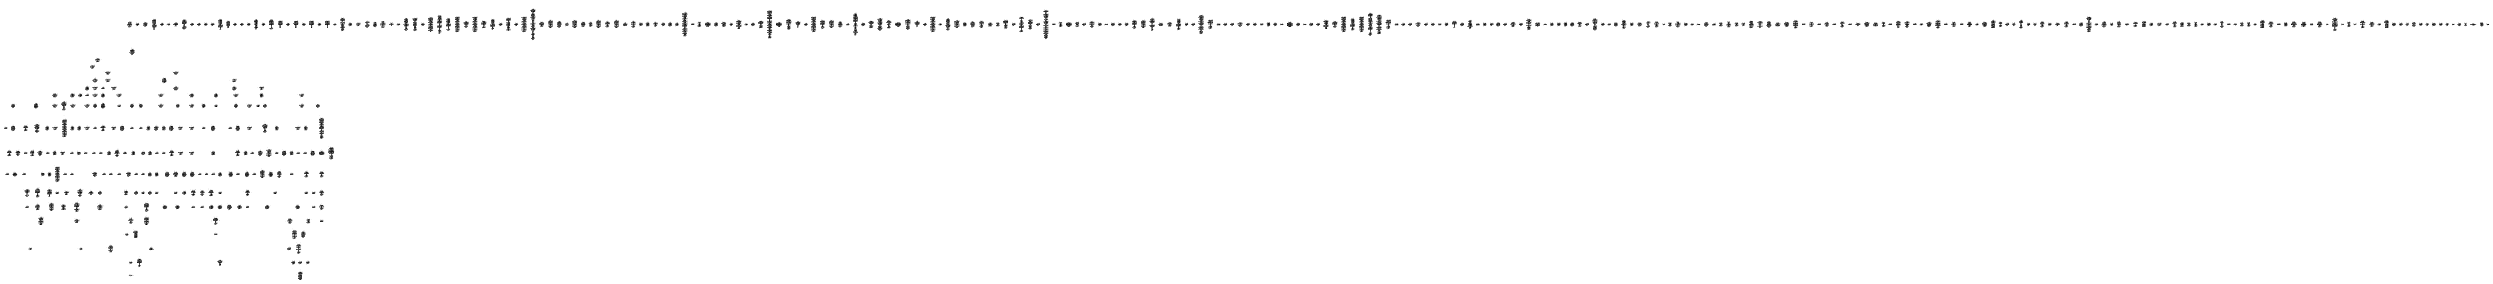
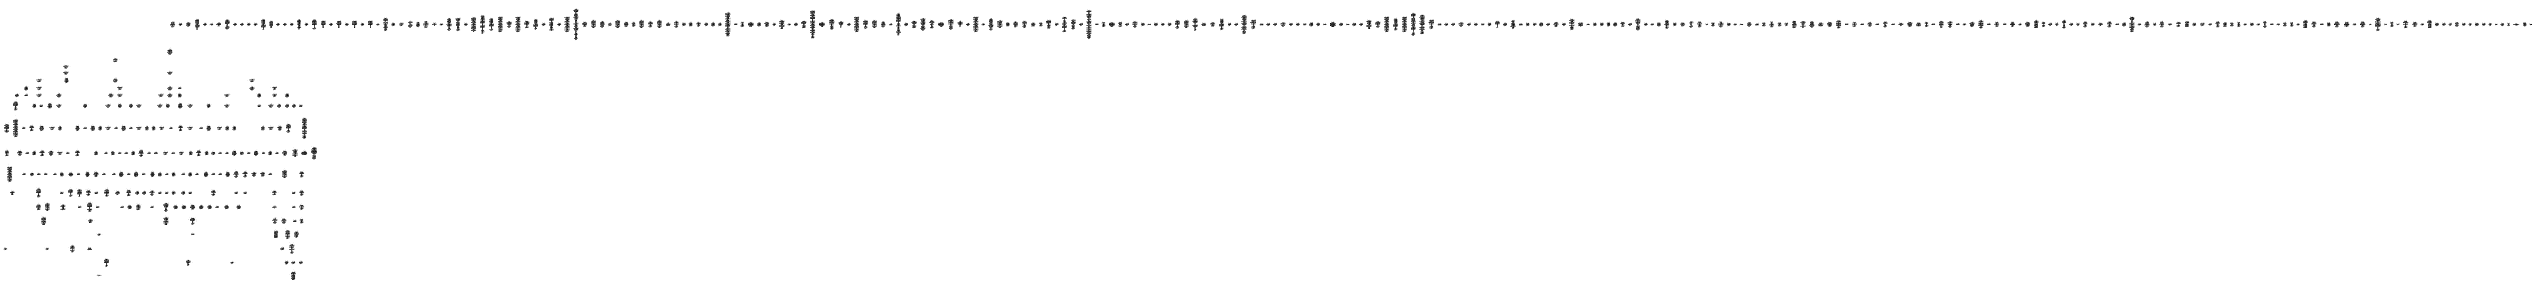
none -> (122, 207)
